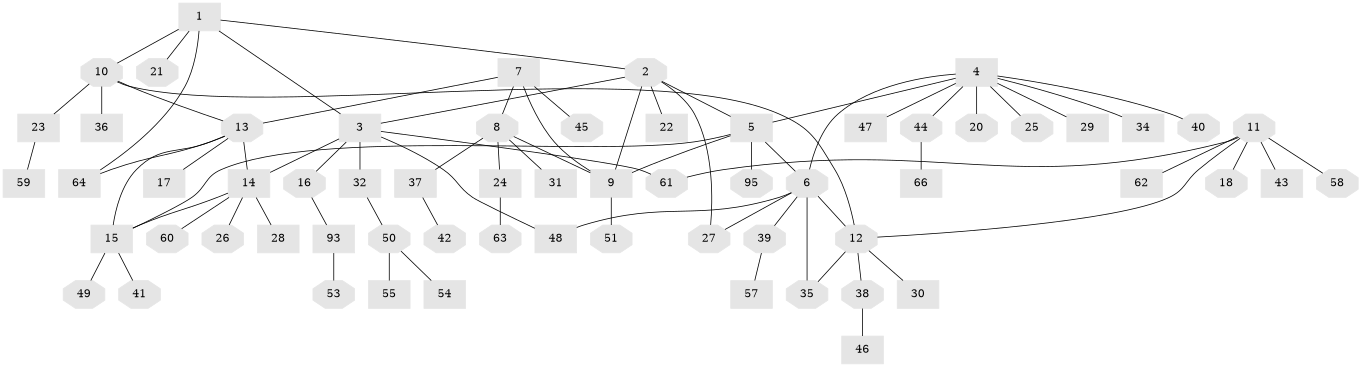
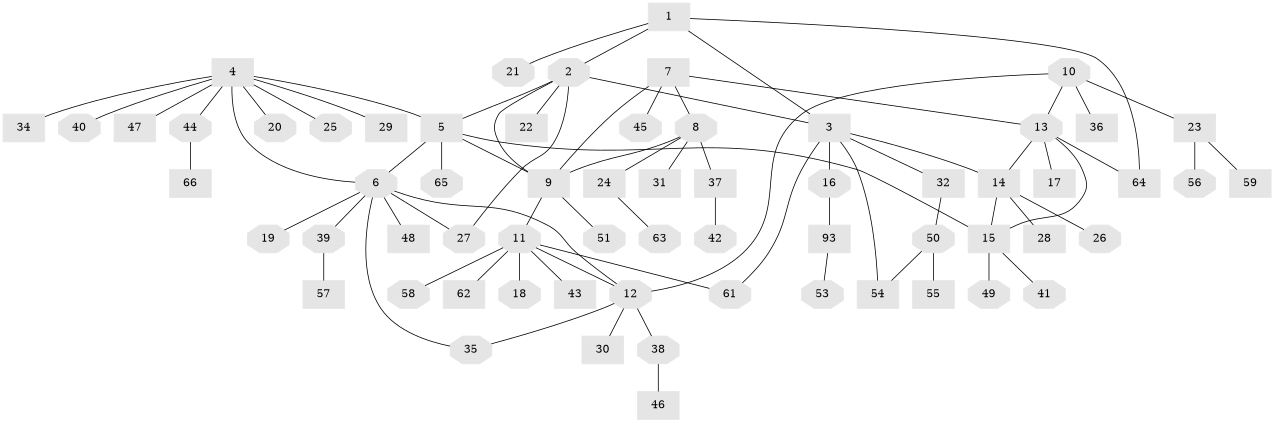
(148, 46) -> none
(458, 183) -> (869, 208)
(752, 183) -> (442, 183)
none -> (1195, 183)
none -> (534, 211)
(167, 239) -> none
none -> (268, 239)
